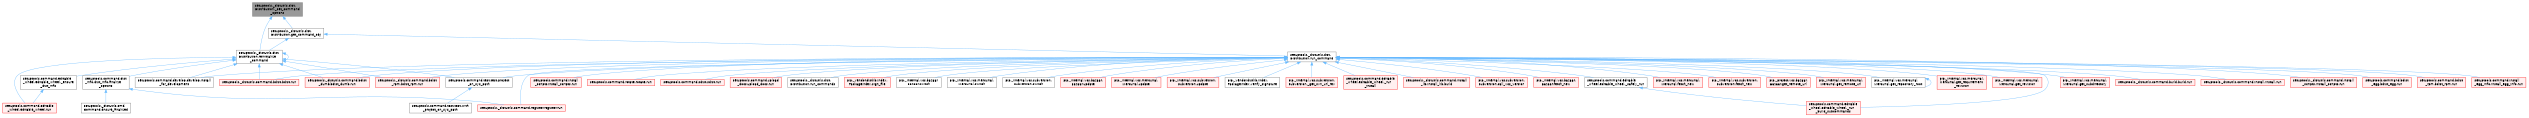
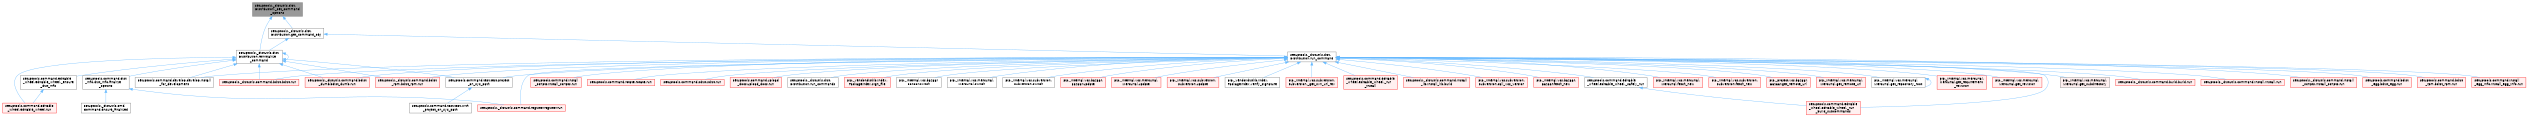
(2085, 82) -> (2085, 82)
